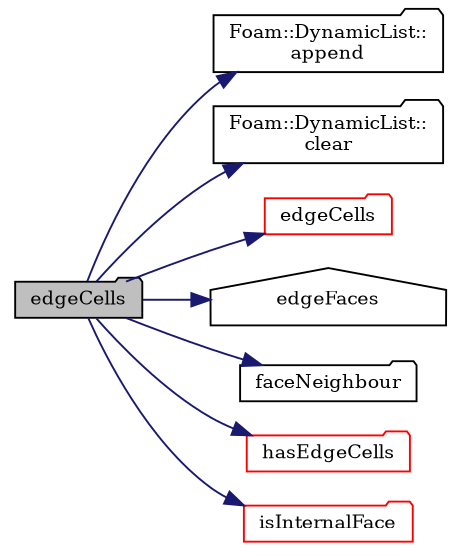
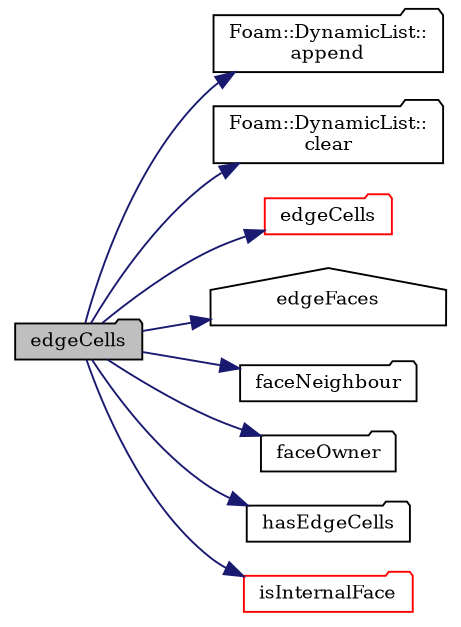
(328, 453) -> (328, 524)
none -> (328, 453)
